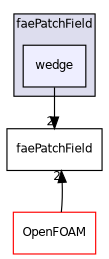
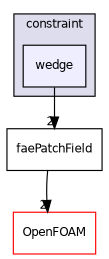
(55, 25) -> (55, 25)
(62, 197) -> (47, 186)
